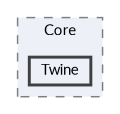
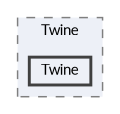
(60, 32) -> (60, 32)
